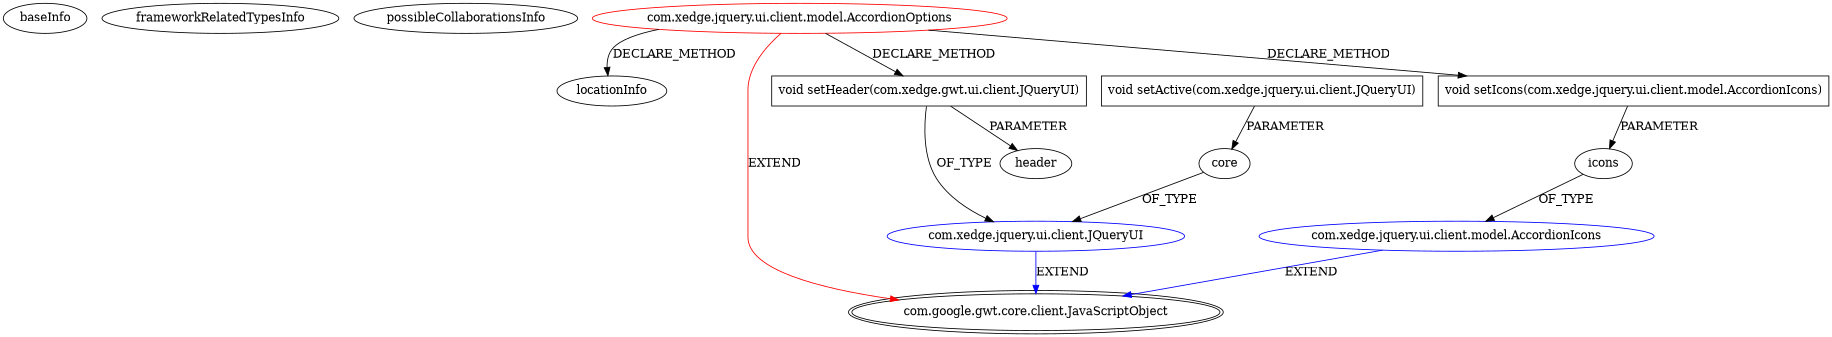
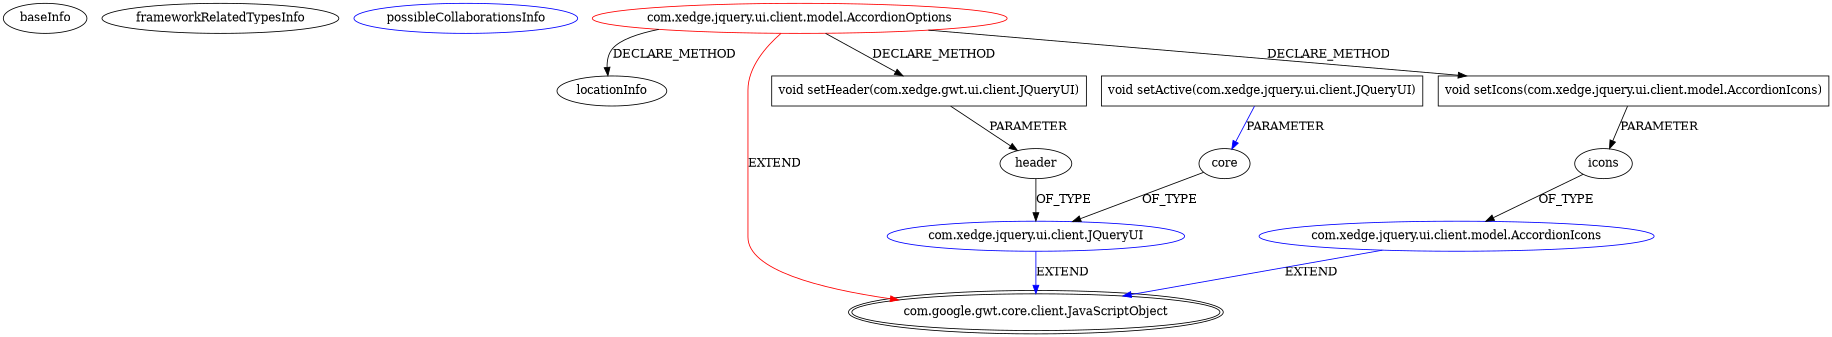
(466, 18) -> (466, 18)
(1245, 124) -> (1245, 124)
(934, 174) -> (1036, 196)
